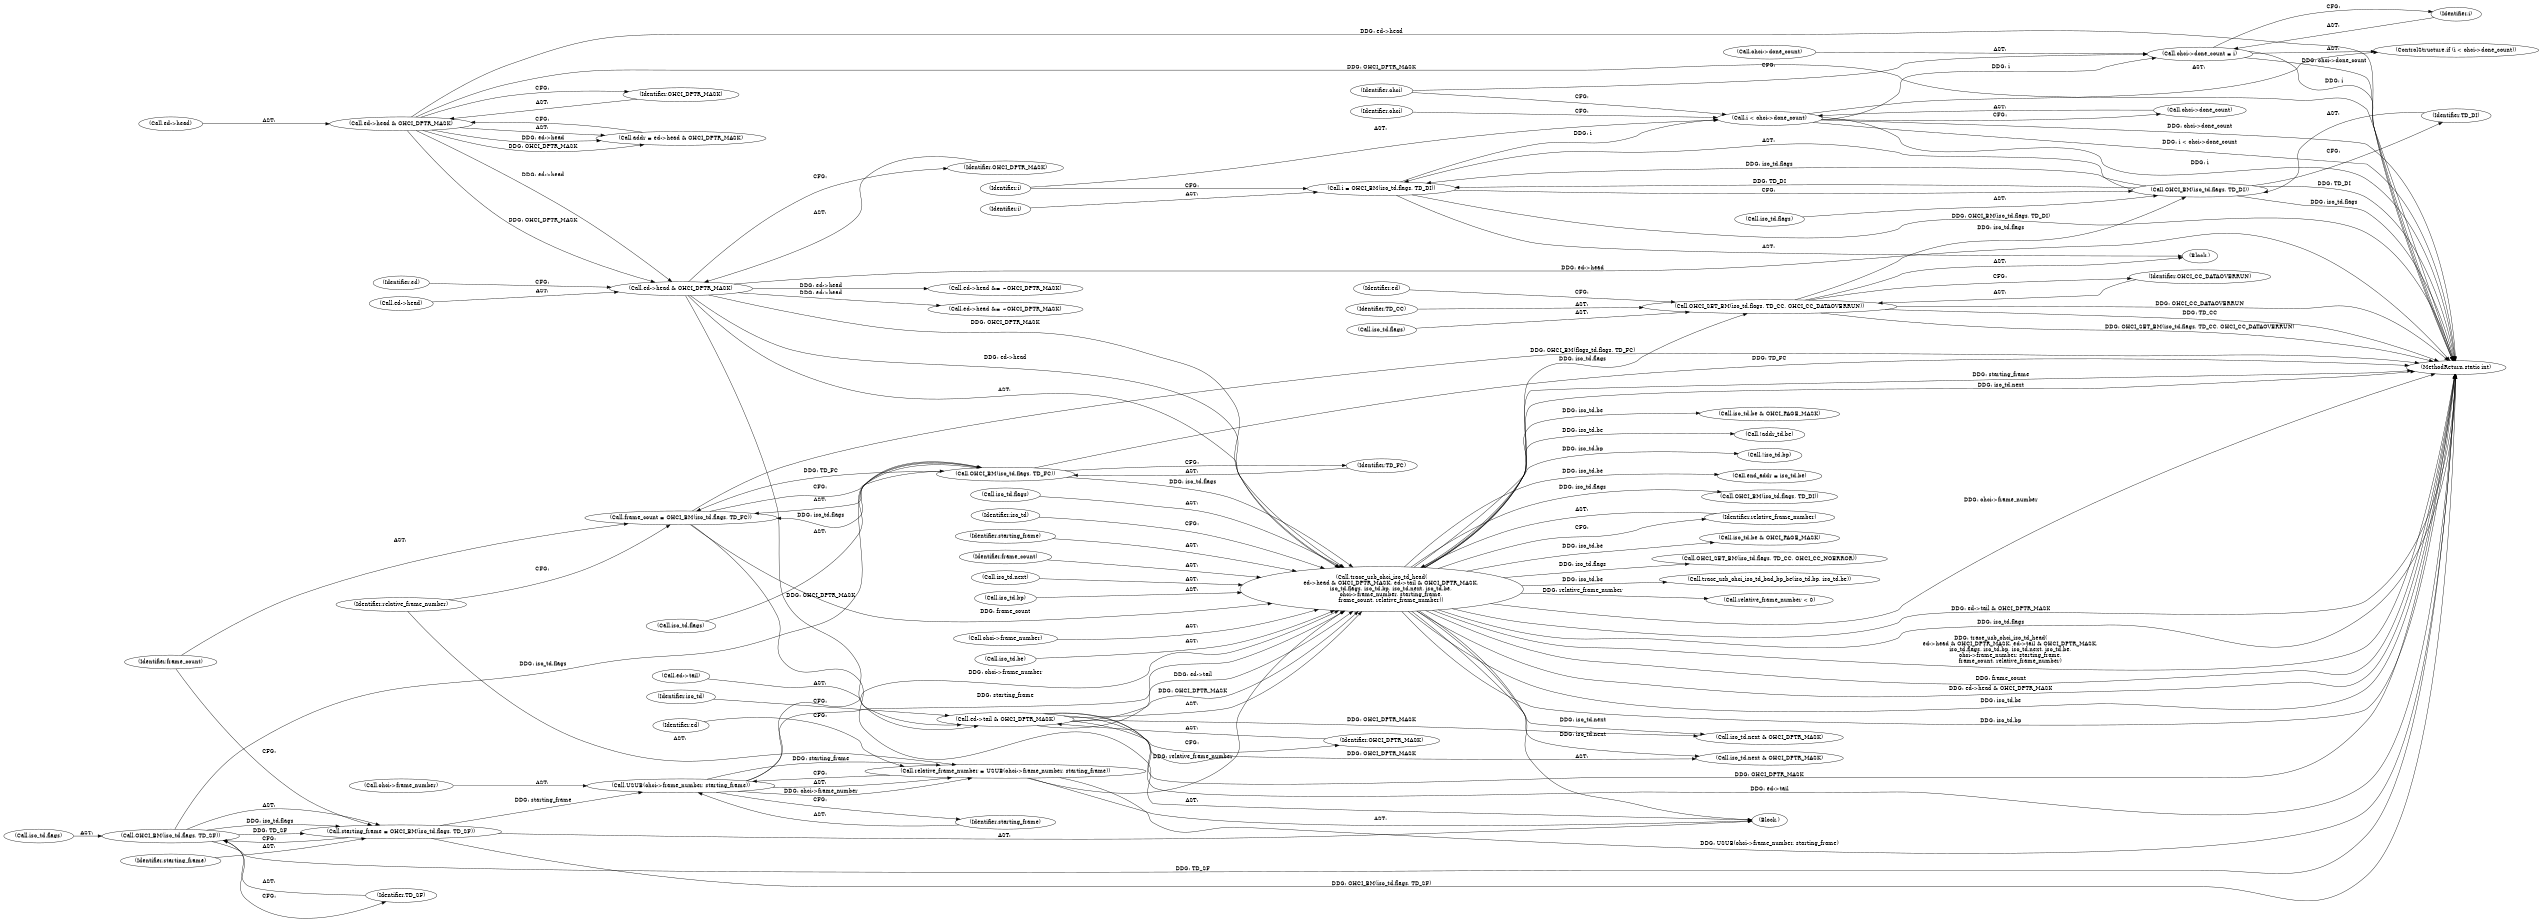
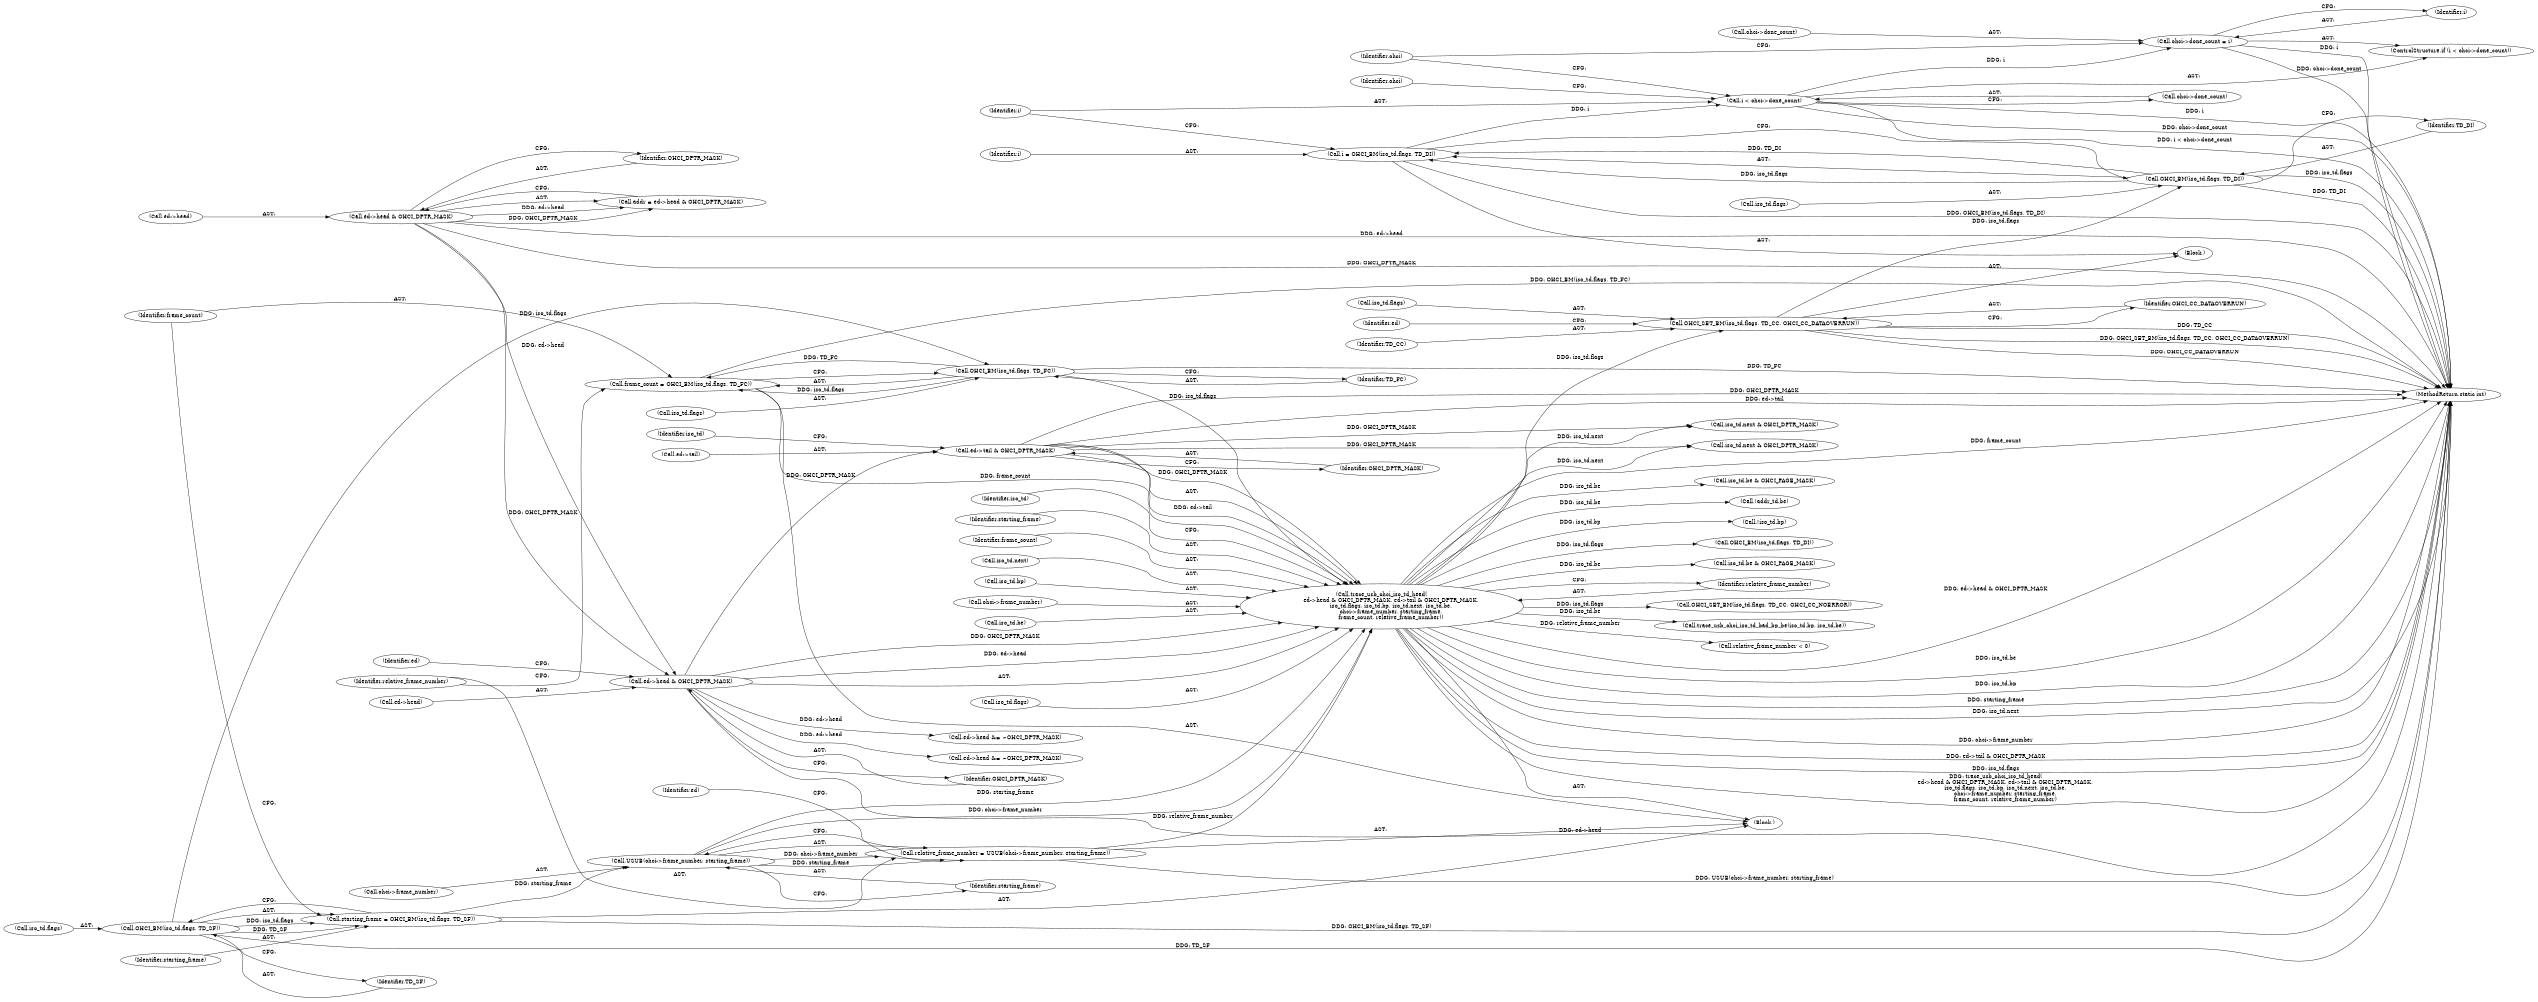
(1583, 351) -> (1580, 280)
(1770, 476) -> none
